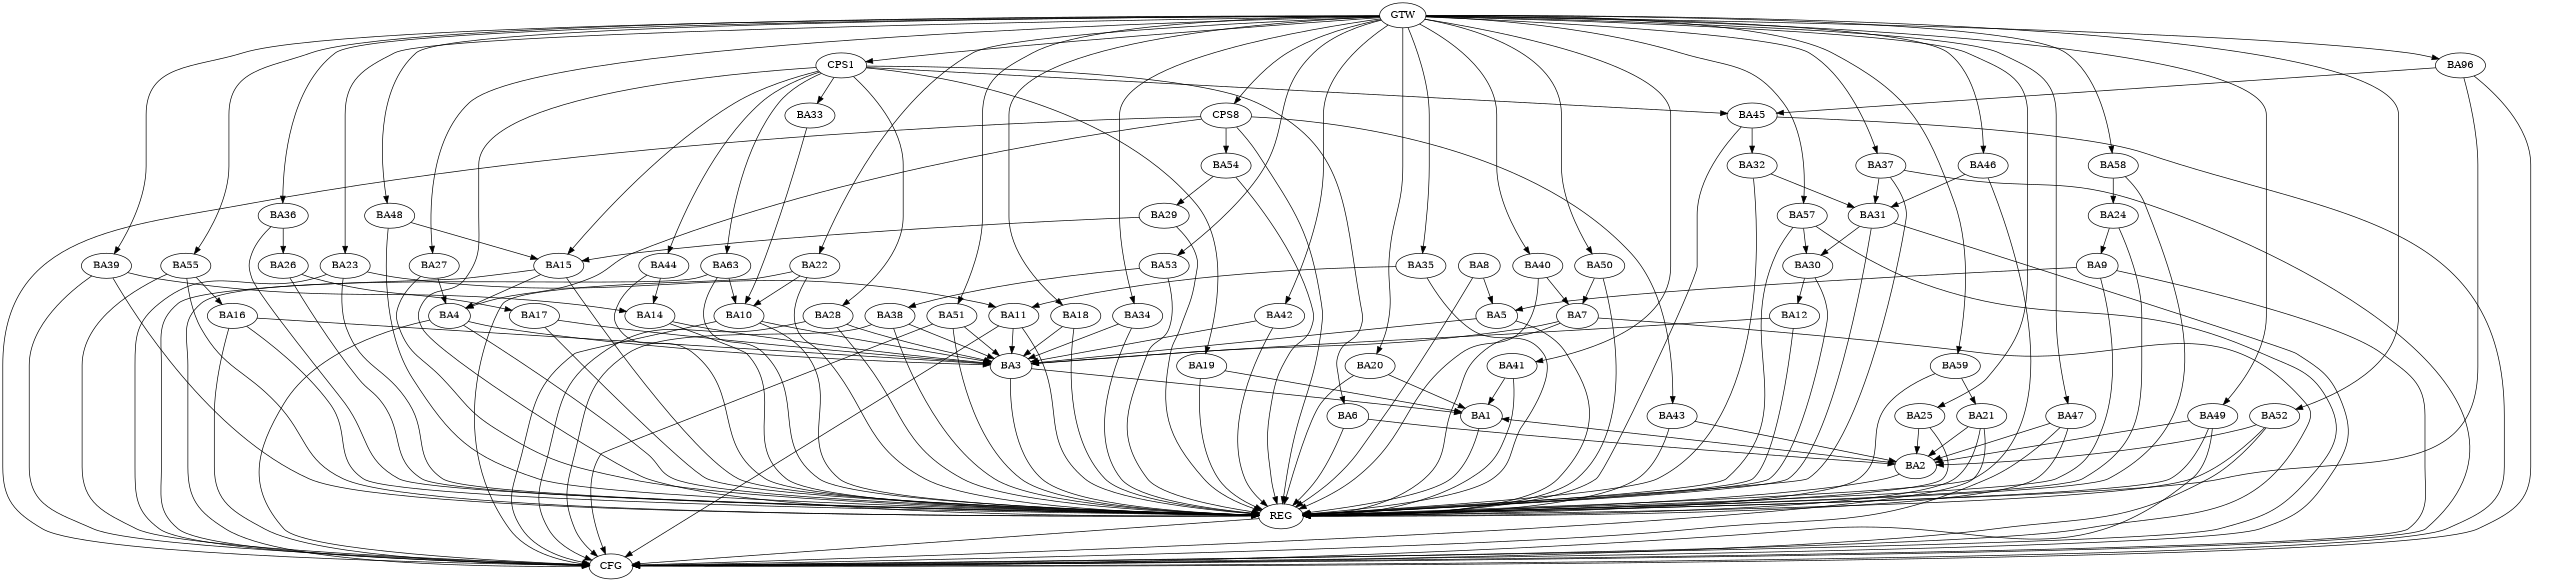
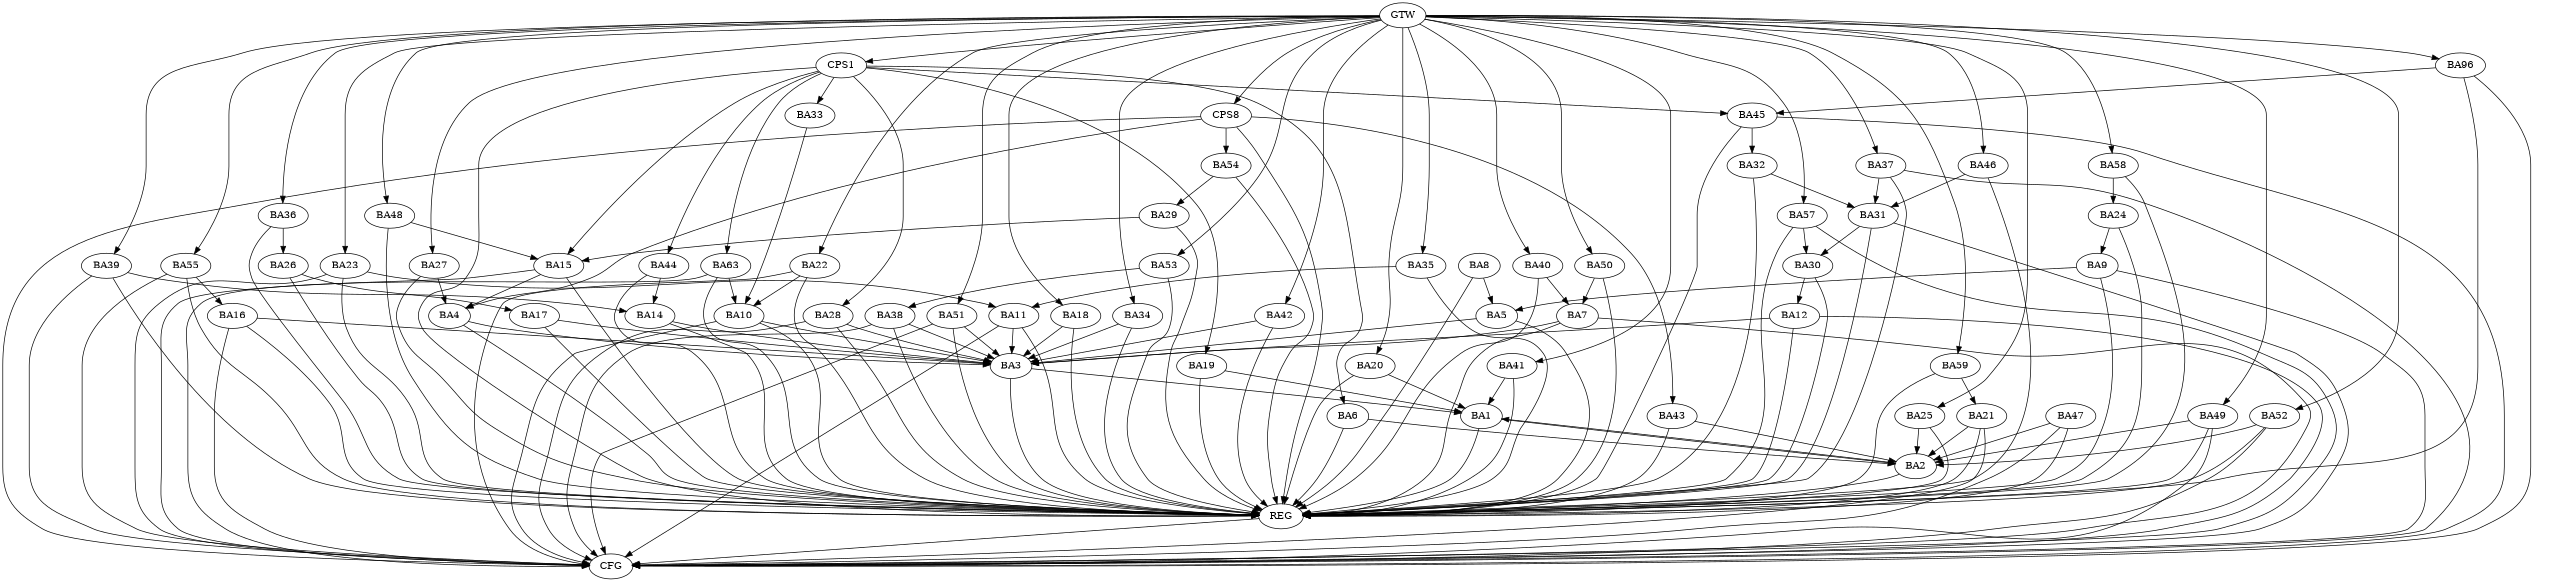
(1947, 42) -> none
none -> (1695, 441)
(282, 526) -> (2166, 528)
